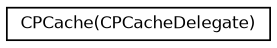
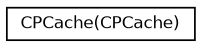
(138, 24) -> (101, 24)
